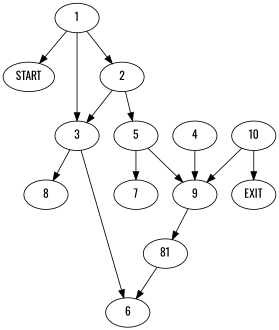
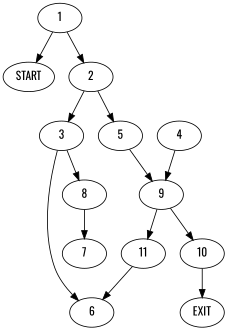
(77, 73) -> none
(136, 161) -> (84, 220)
(227, 162) -> (179, 221)
(165, 254) -> (143, 254)
